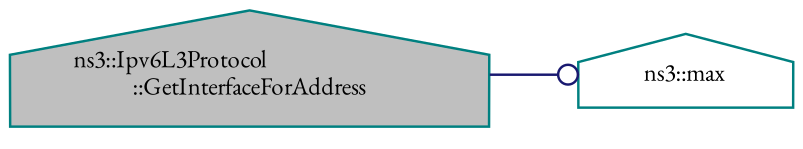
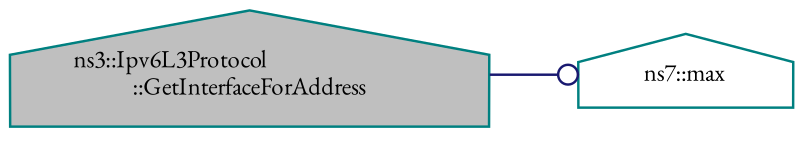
(686, 75) -> (686, 75)
